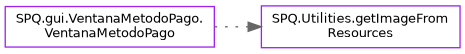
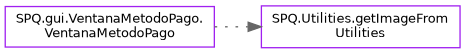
(361, 27) -> (361, 27)
